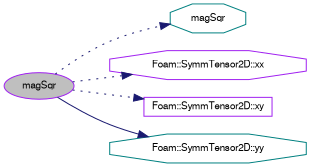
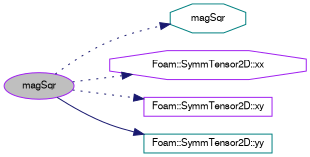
(208, 148) -> (208, 144)
